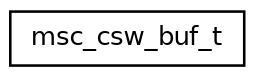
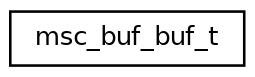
(127, 39) -> (127, 39)
